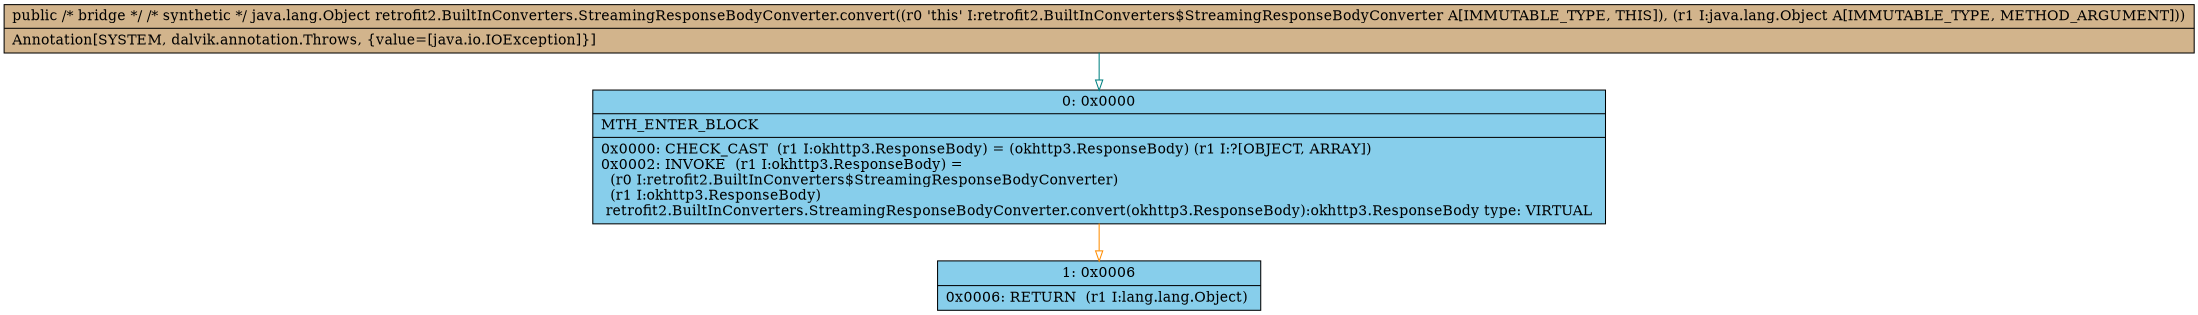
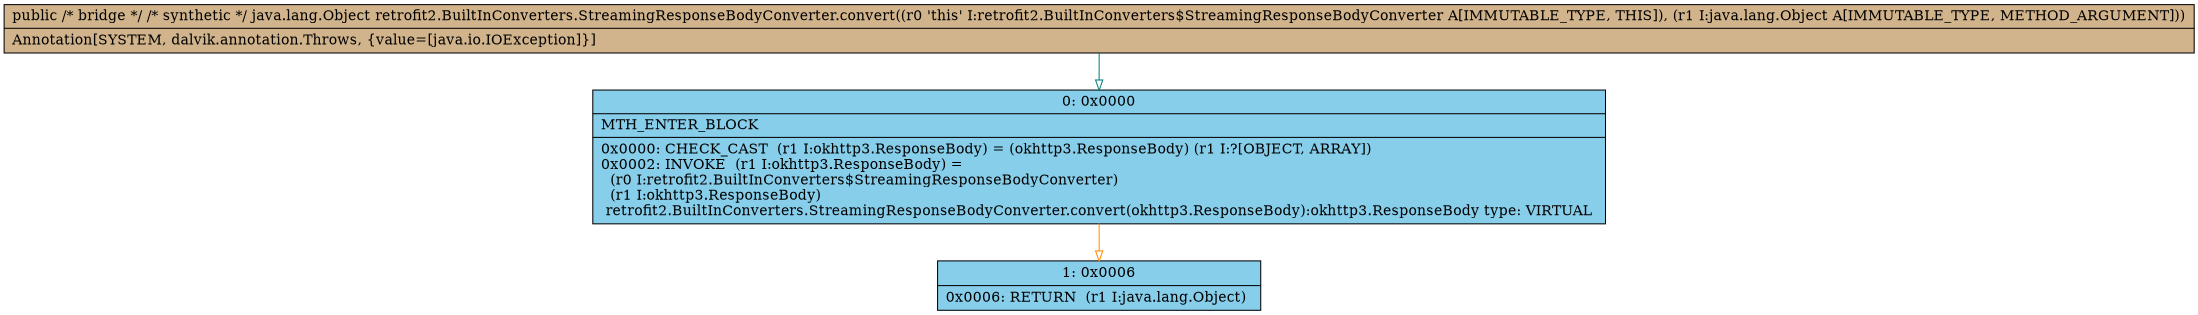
(1099, 297) -> (1099, 297)
